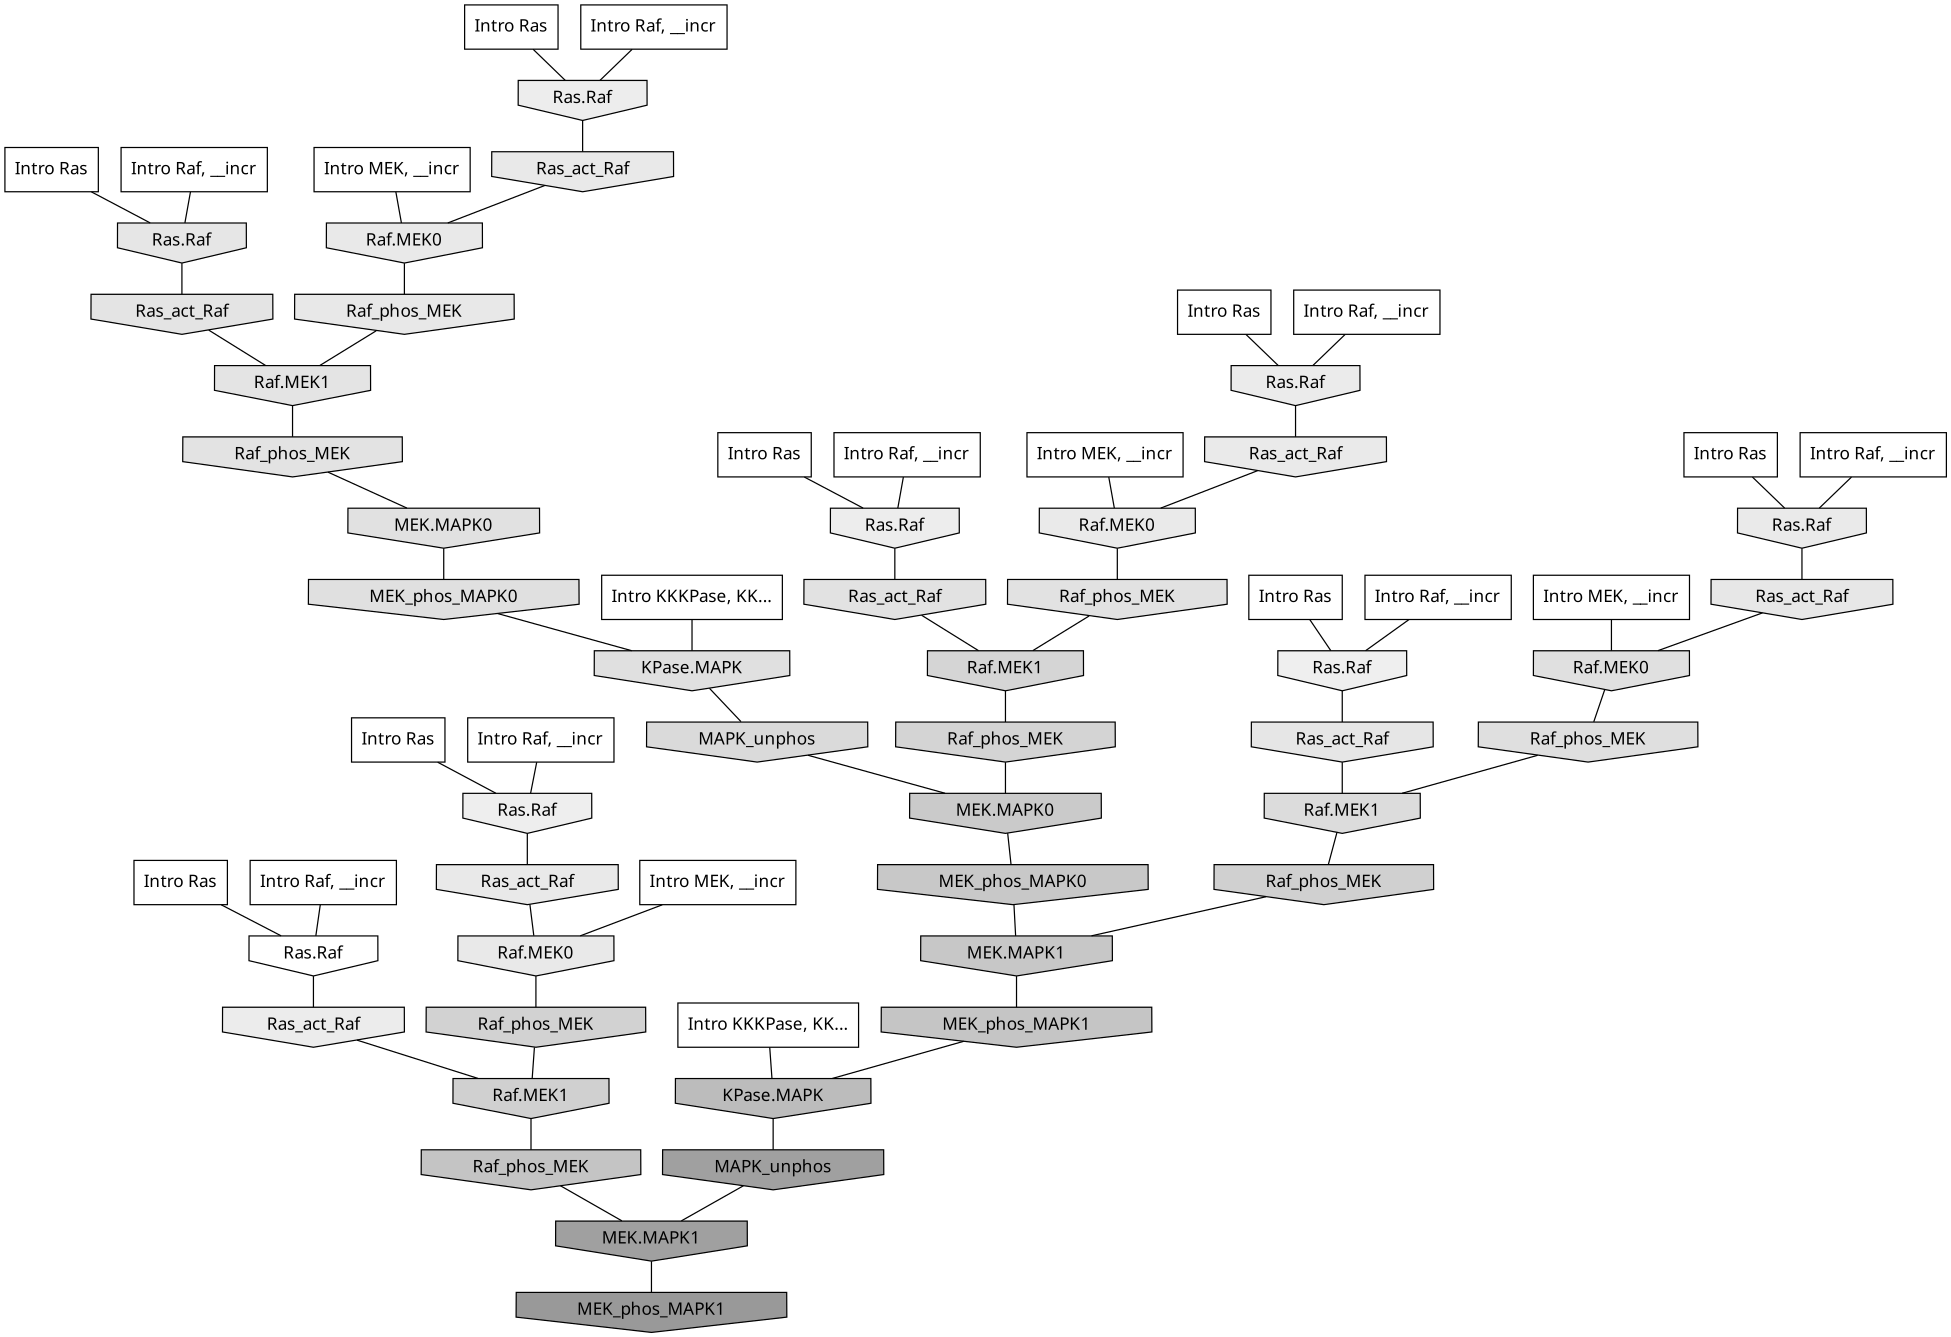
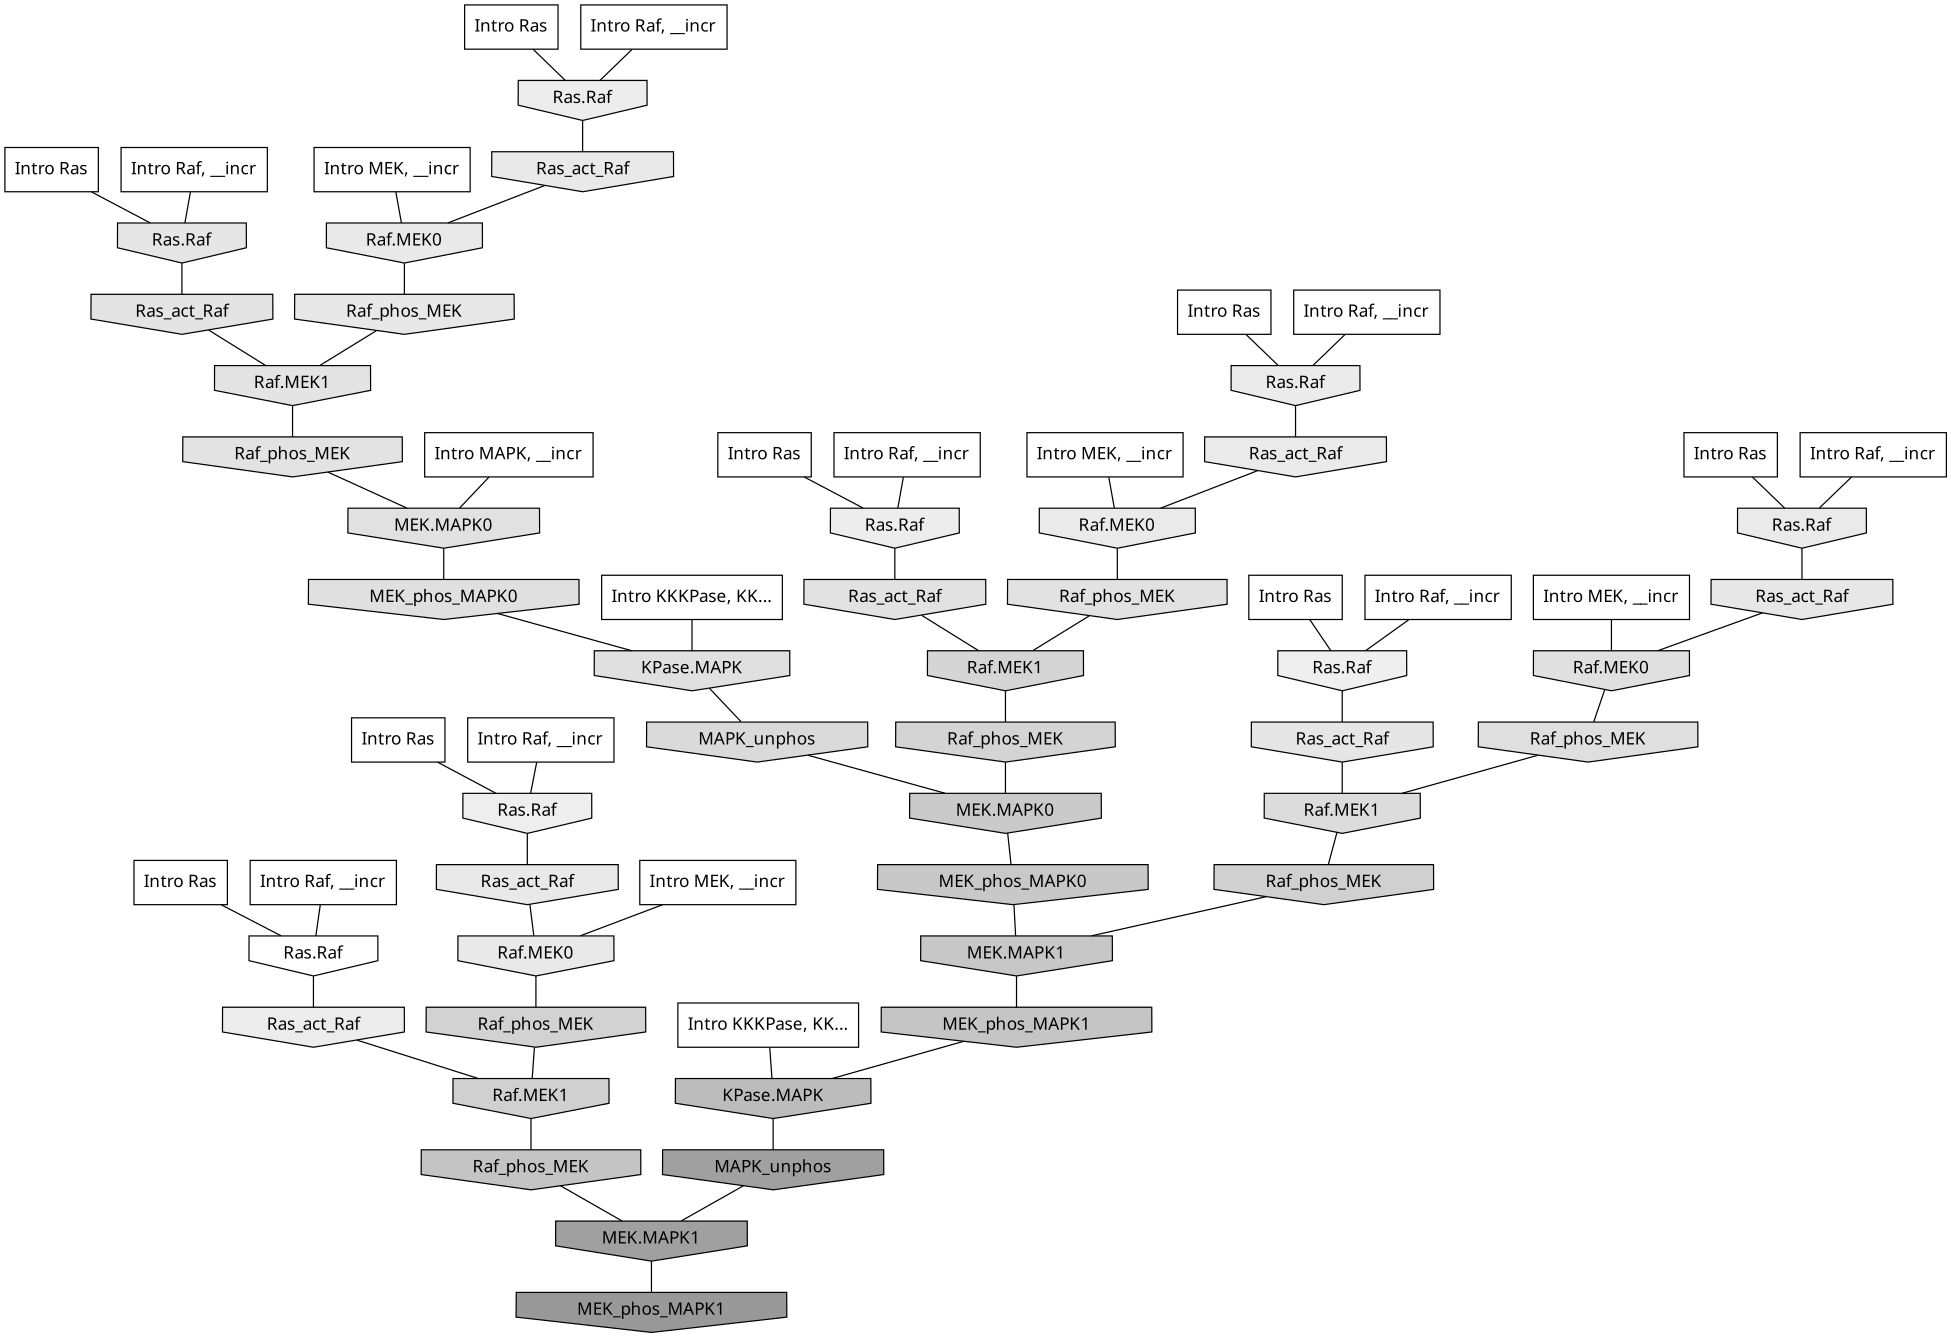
none -> (509, 455)
